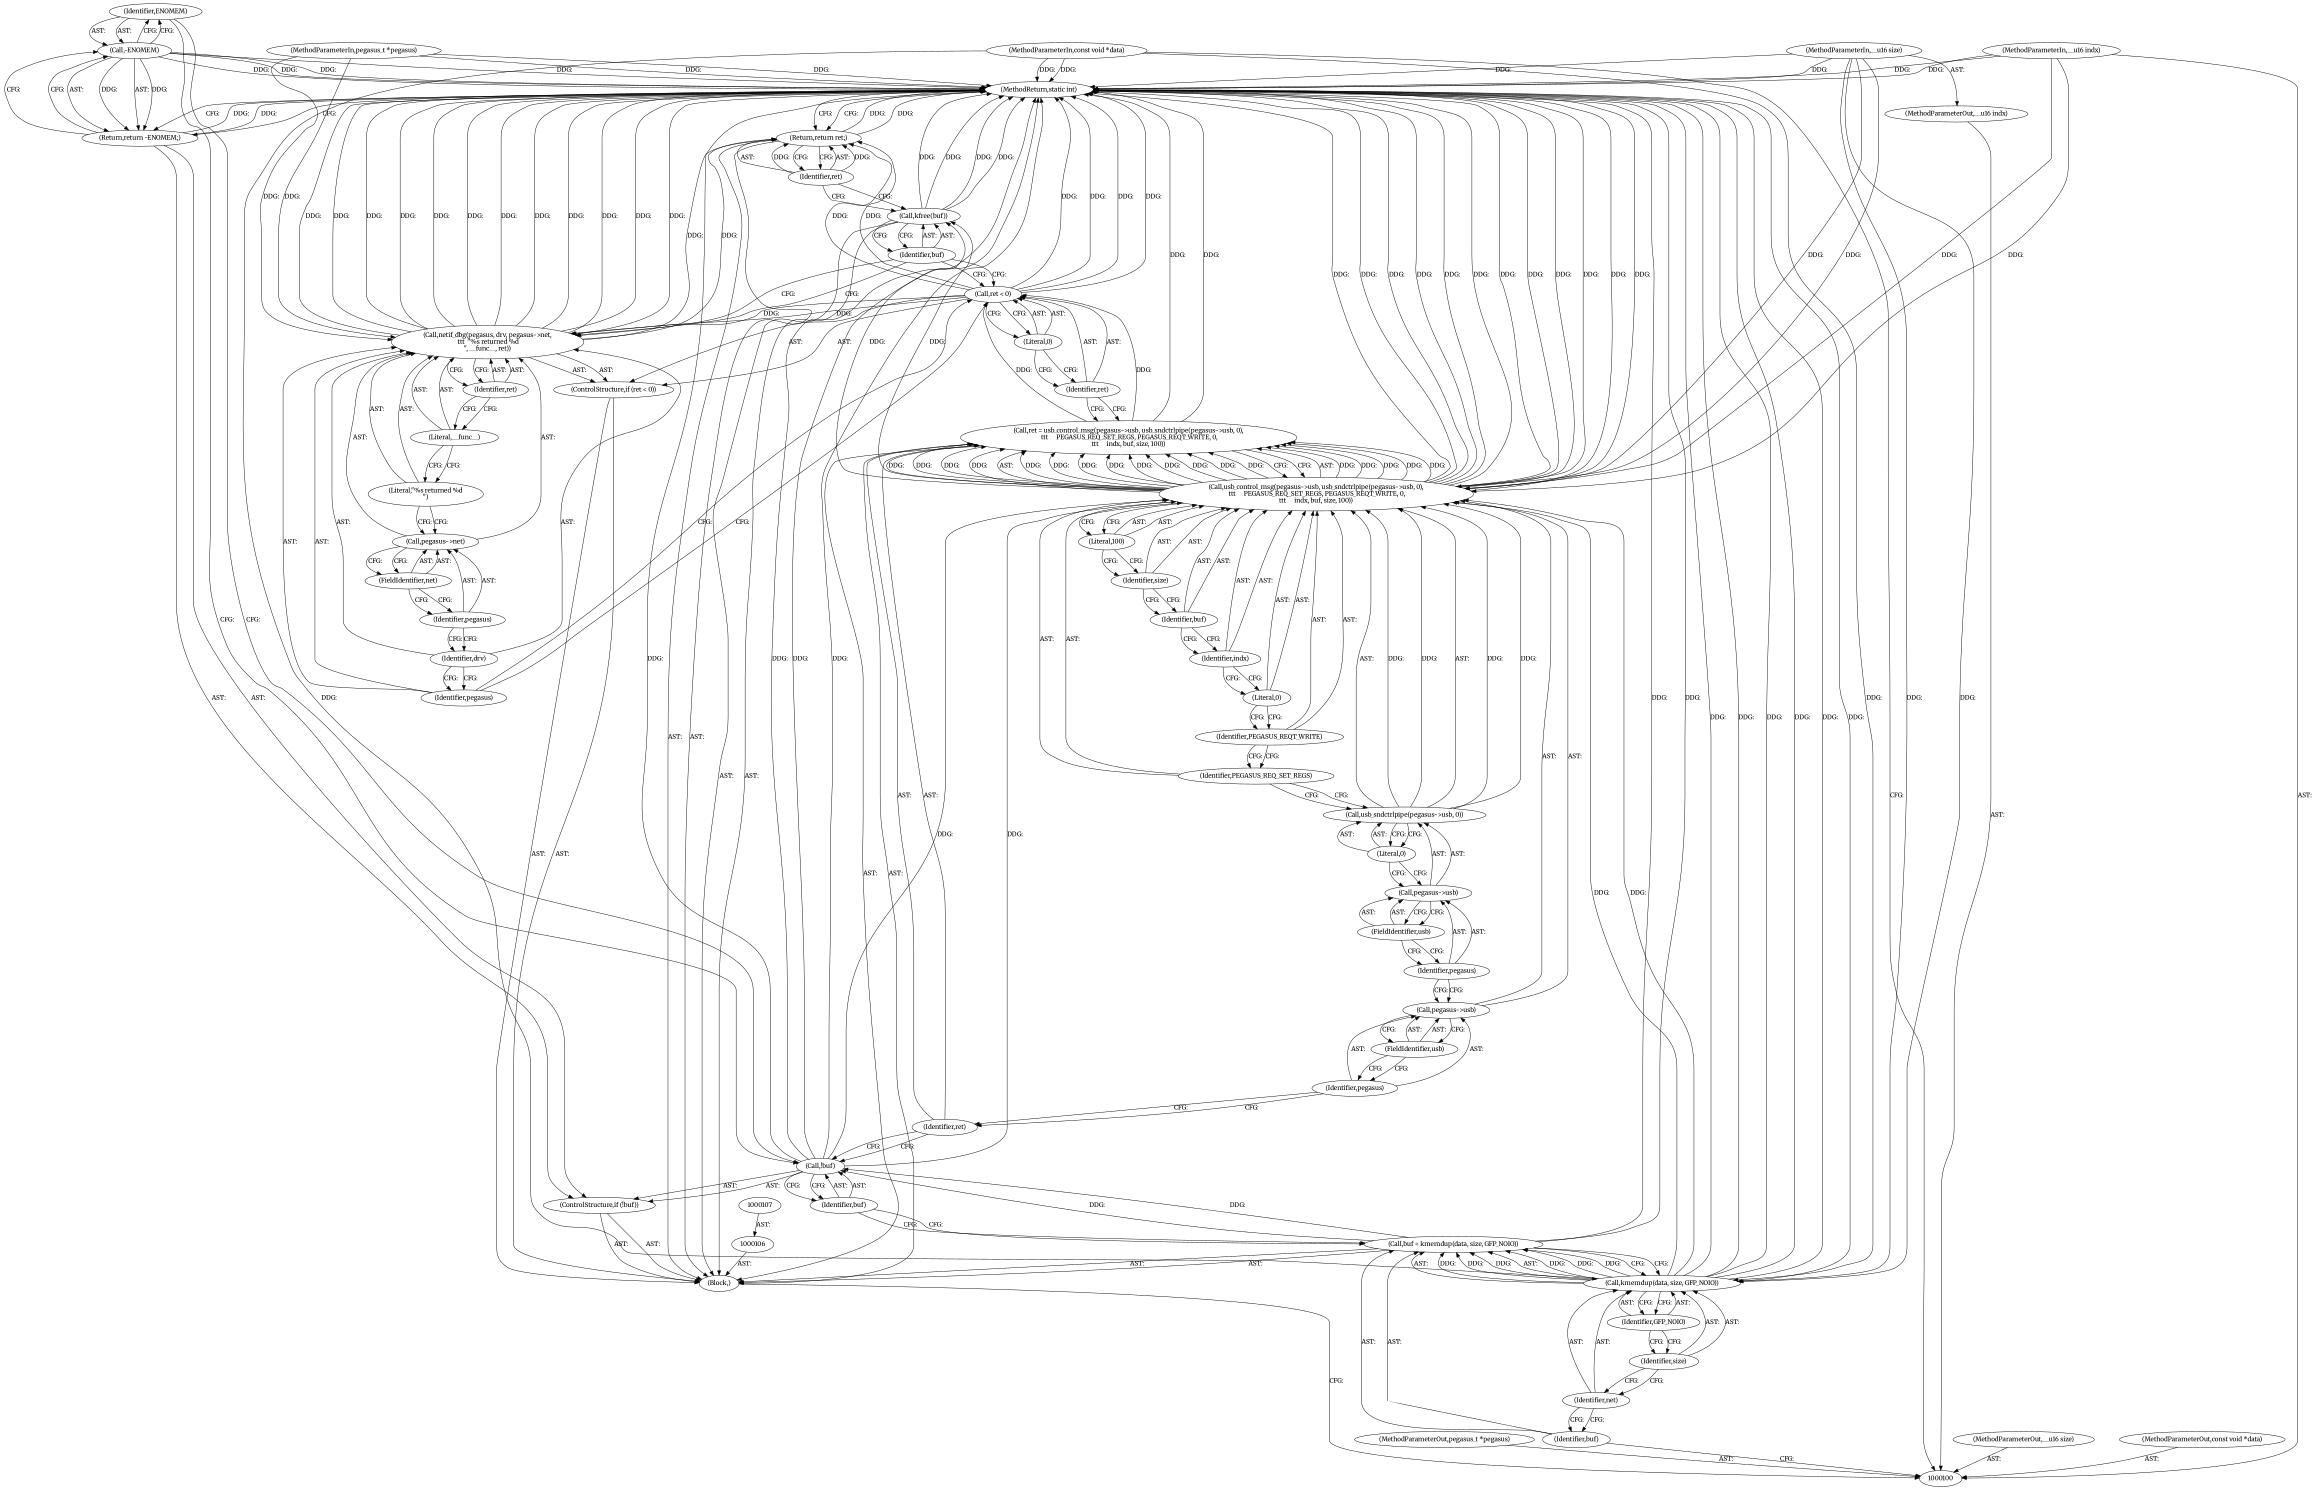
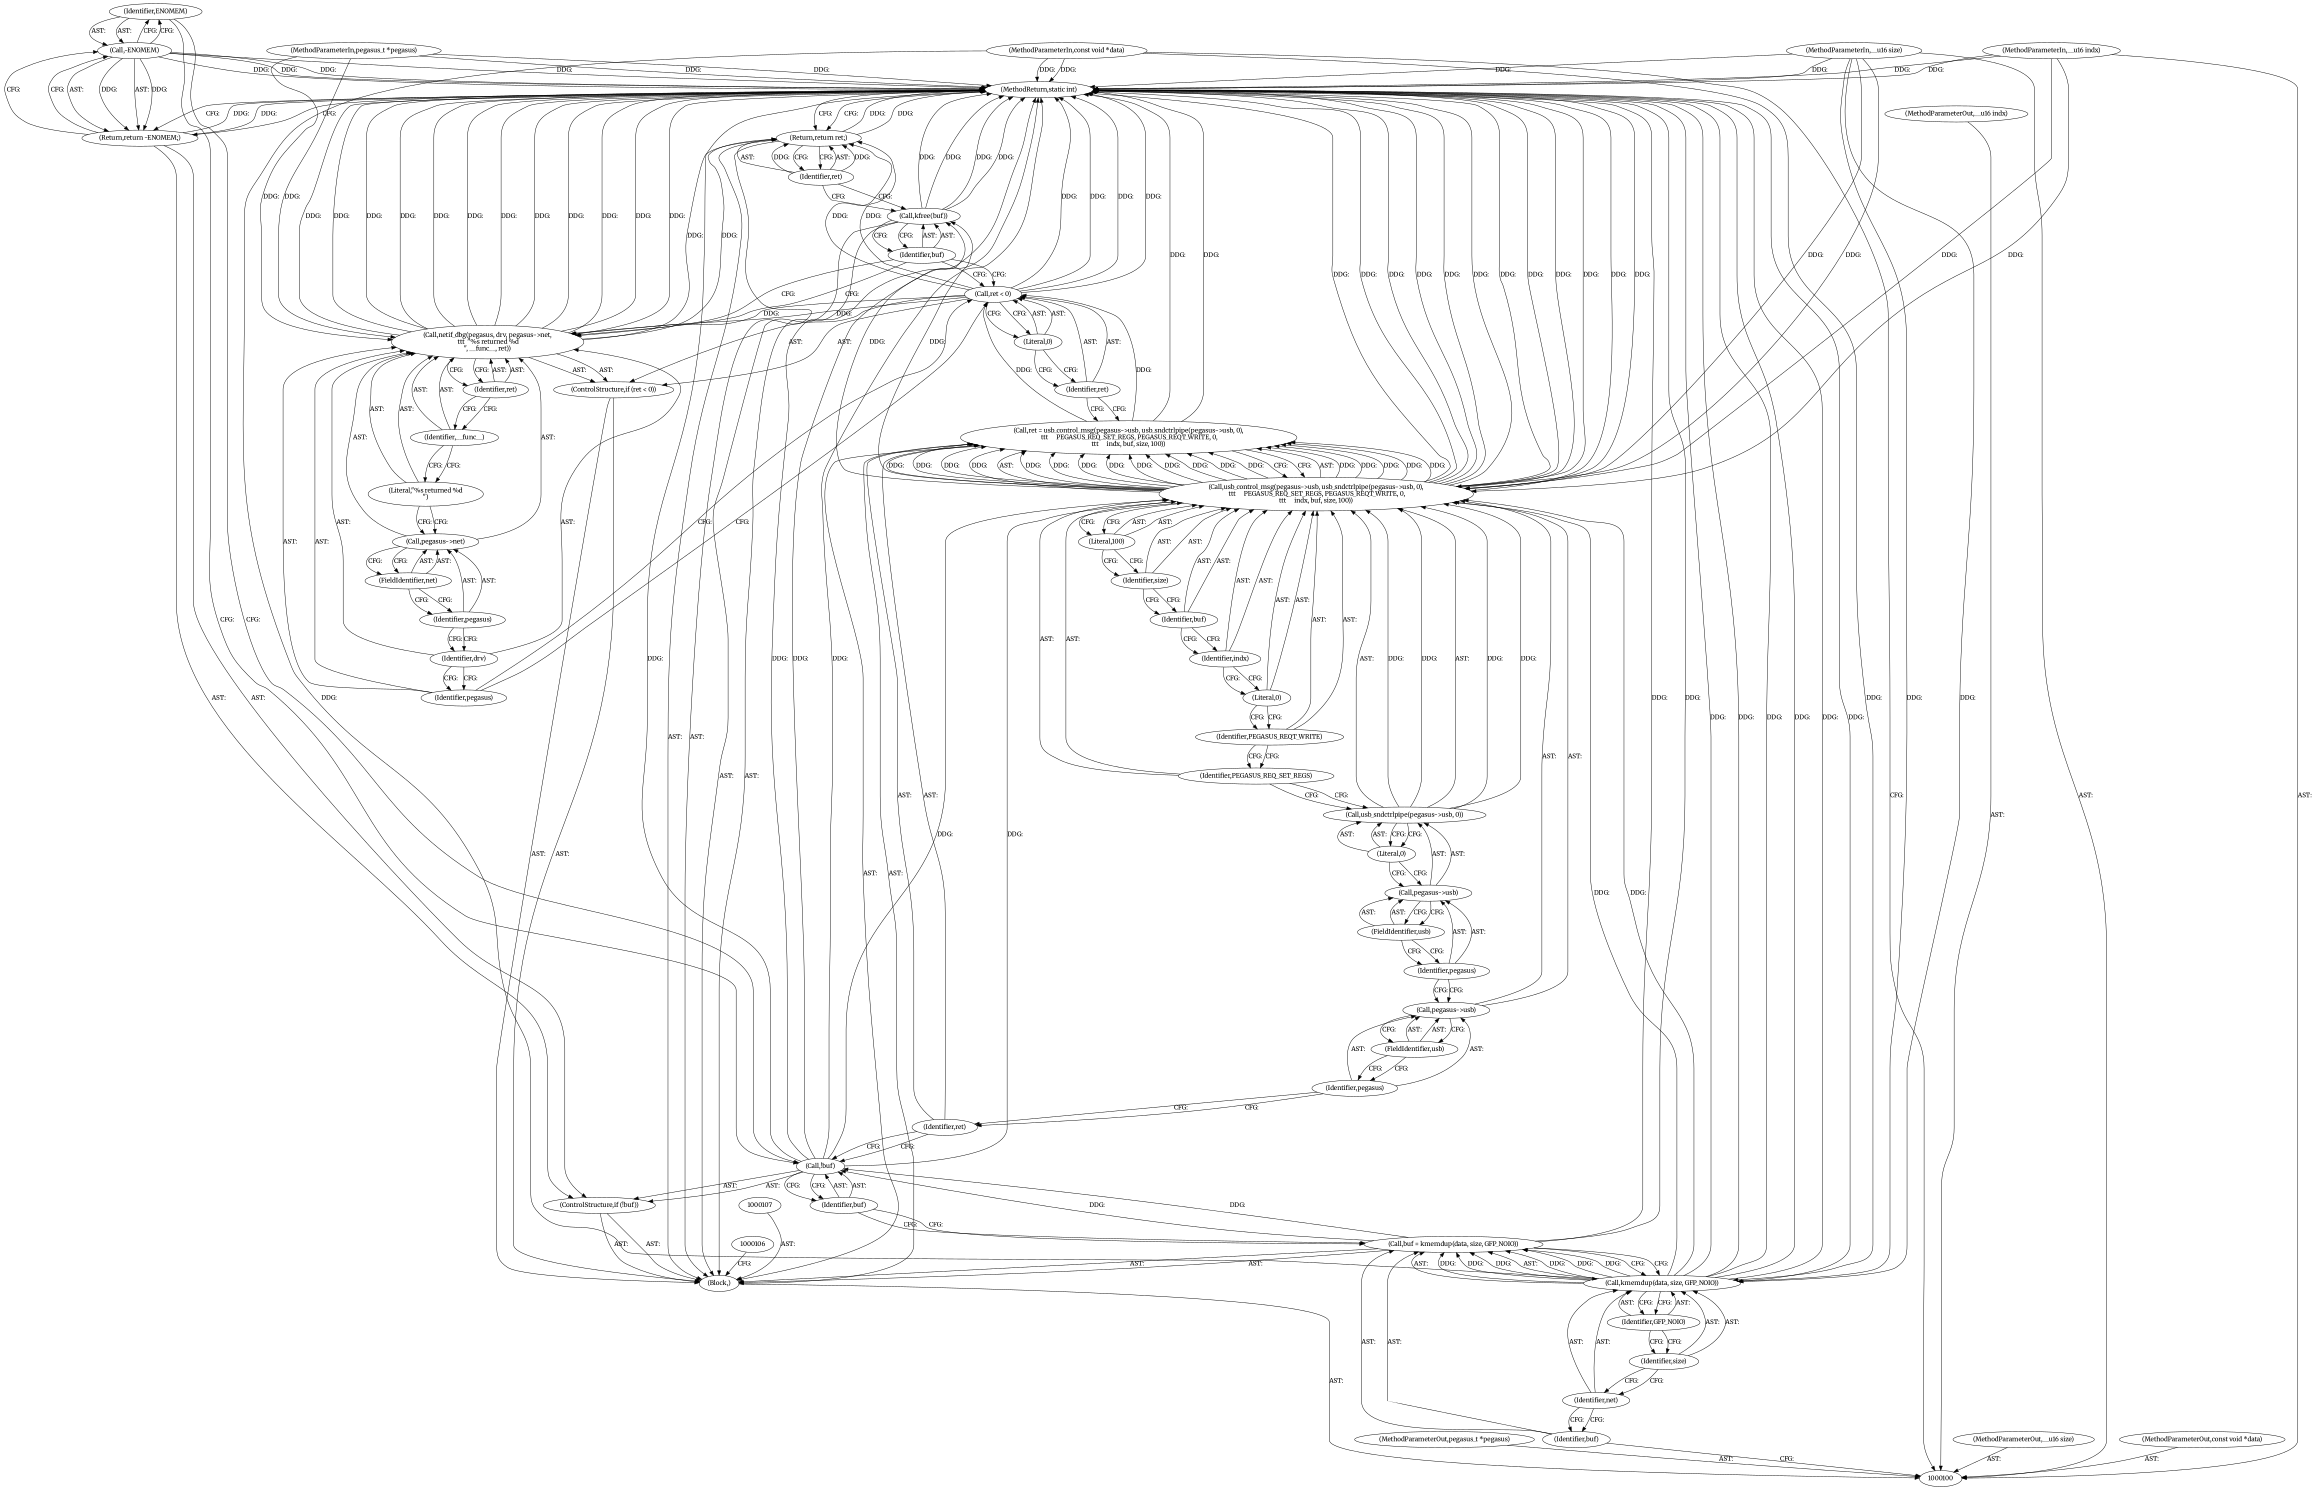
(1945, 66) -> (2072, 777)
(454, 438) -> (454, 438)
(757, 1223) -> (777, 1253)
(745, 1264) -> (745, 1264)
(1337, 1381) -> (1337, 1381)
